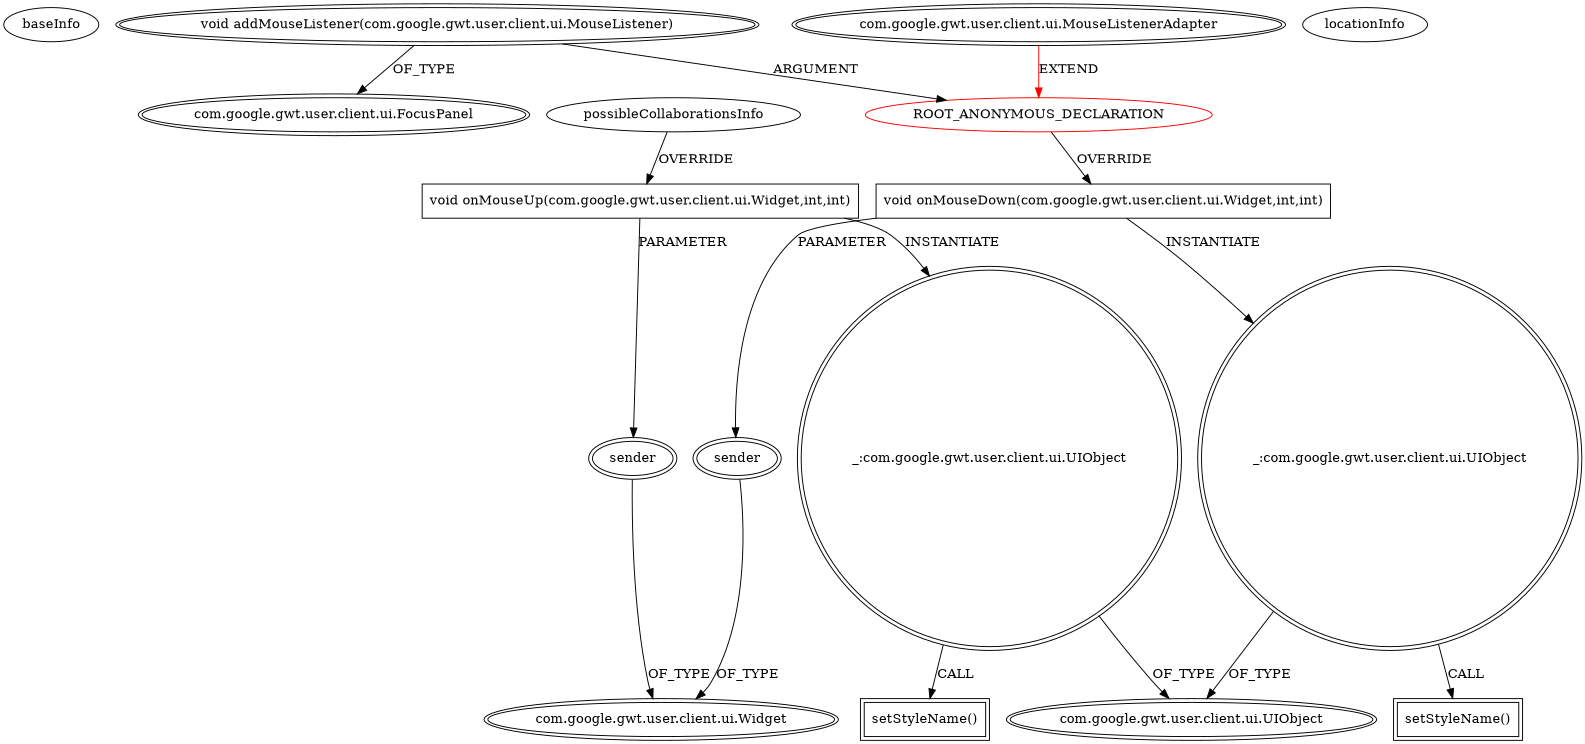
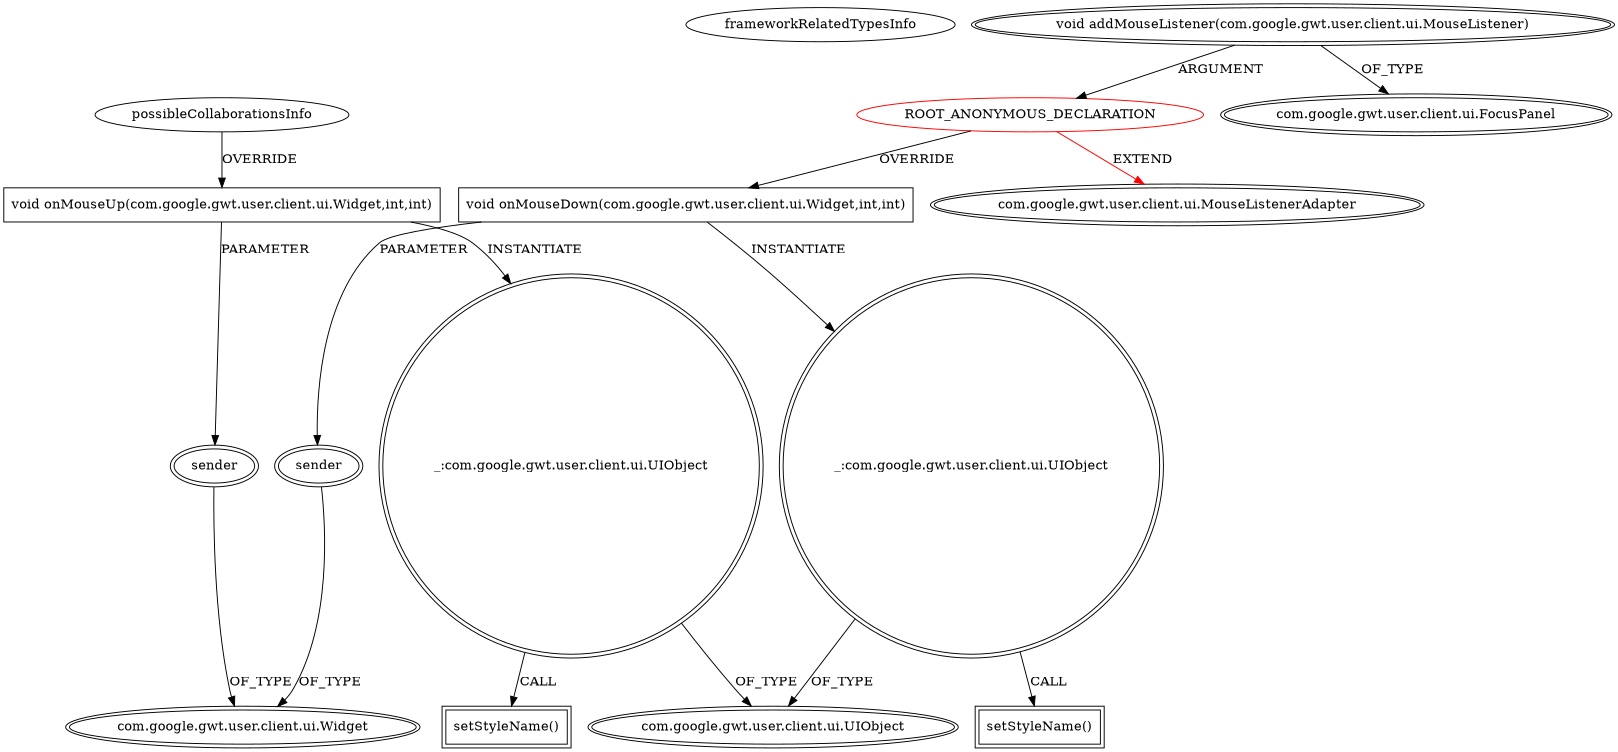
(51, 25) -> none
none -> (821, 25)
(1365, 25) -> none
(1039, 67) -> (1096, 155)
